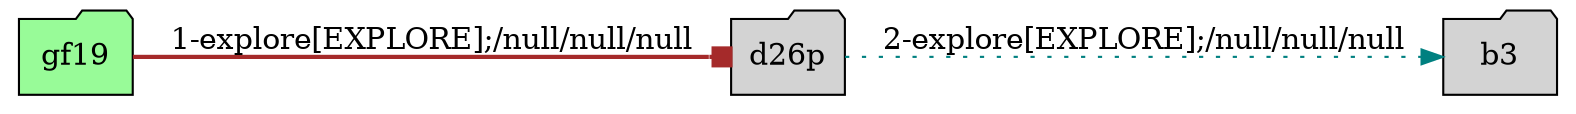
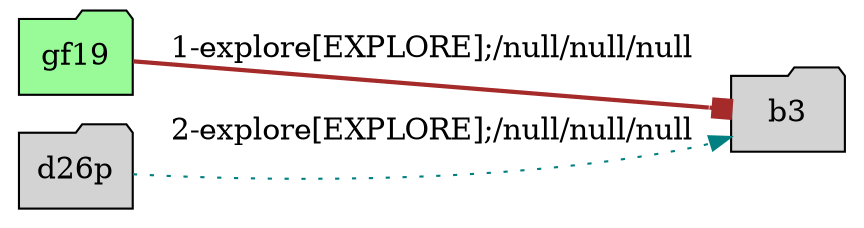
(421, 57) -> (421, 84)
